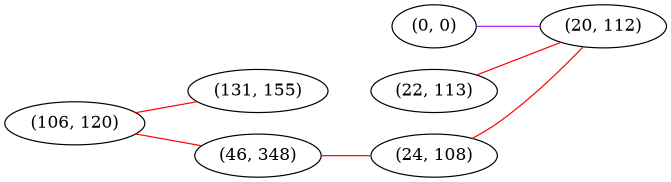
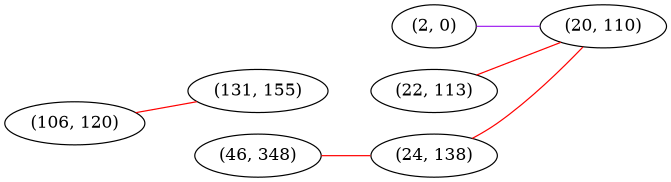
(434, 26) -> (434, 26)
(603, 26) -> (603, 26)
(169, 140) -> none
(434, 156) -> (434, 156)
